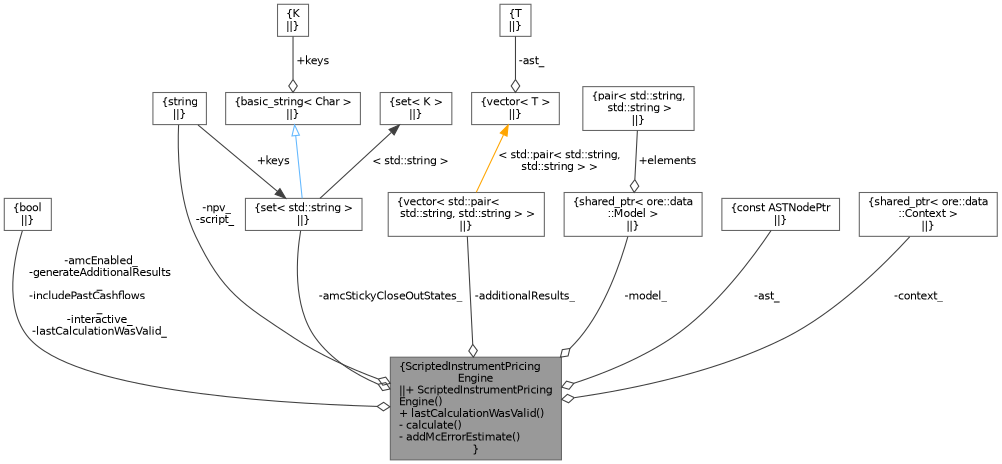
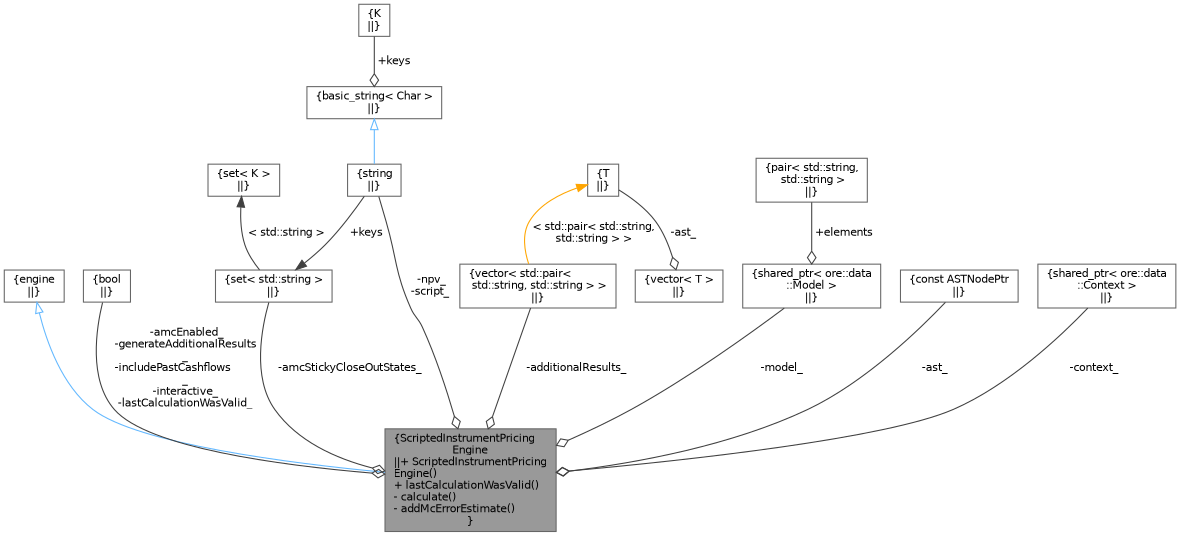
(490, 164) -> (534, 215)
(299, 167) -> (374, 147)
none -> (34, 286)
